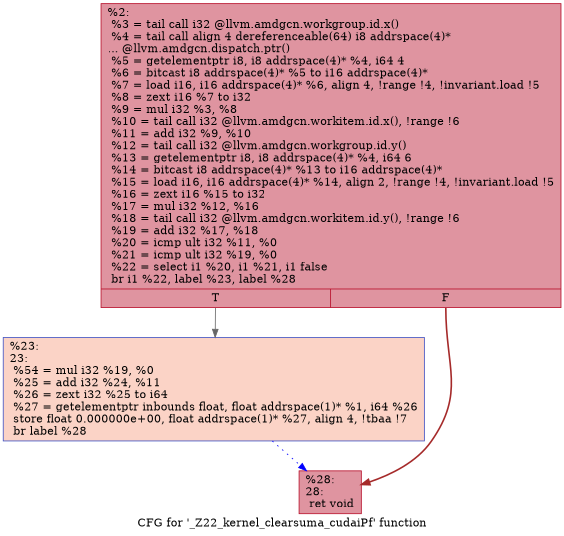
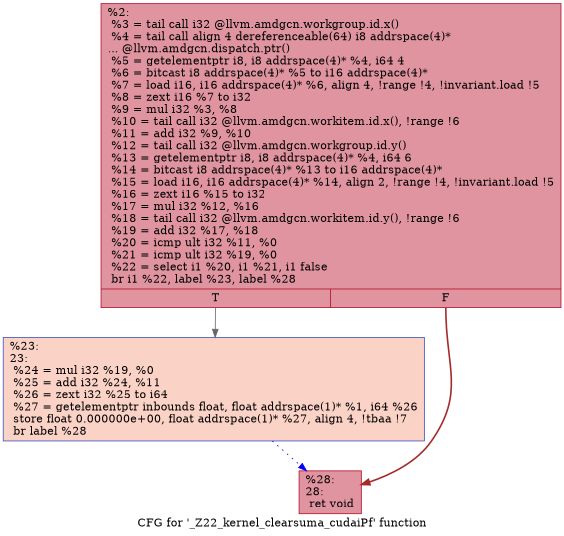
(82, 371) -> (82, 371)
